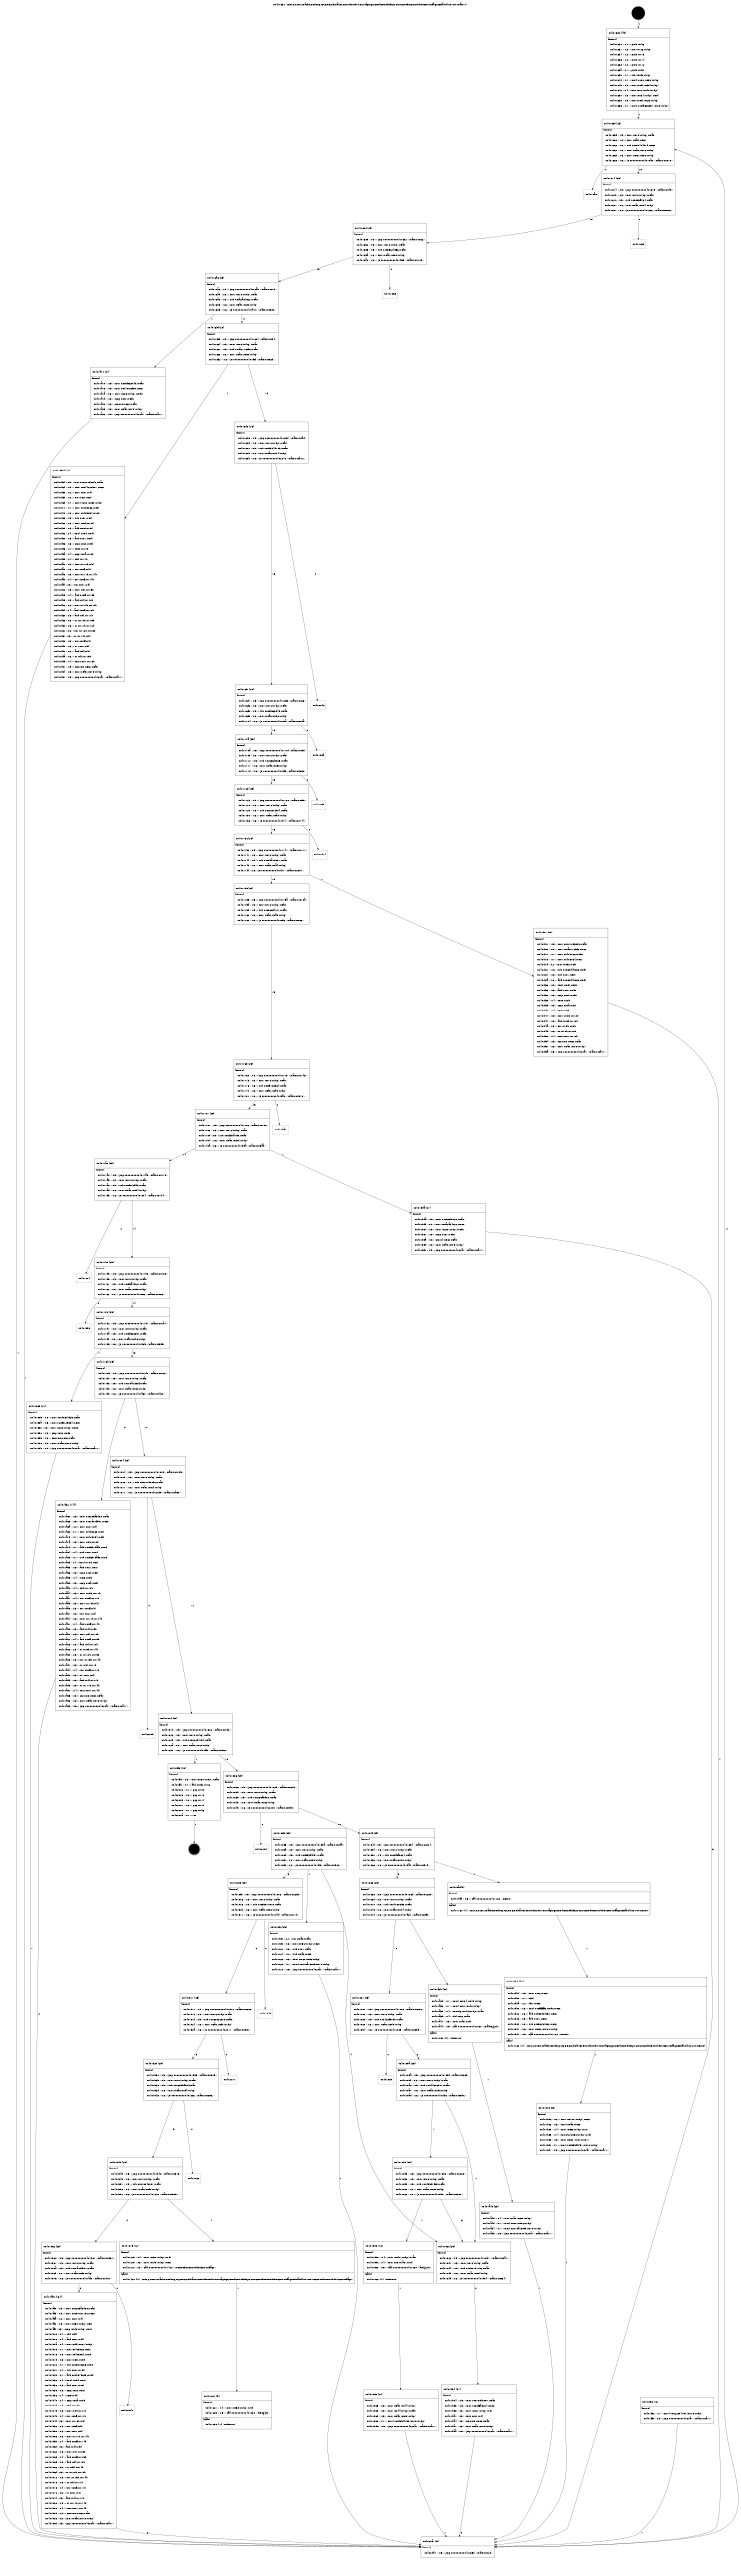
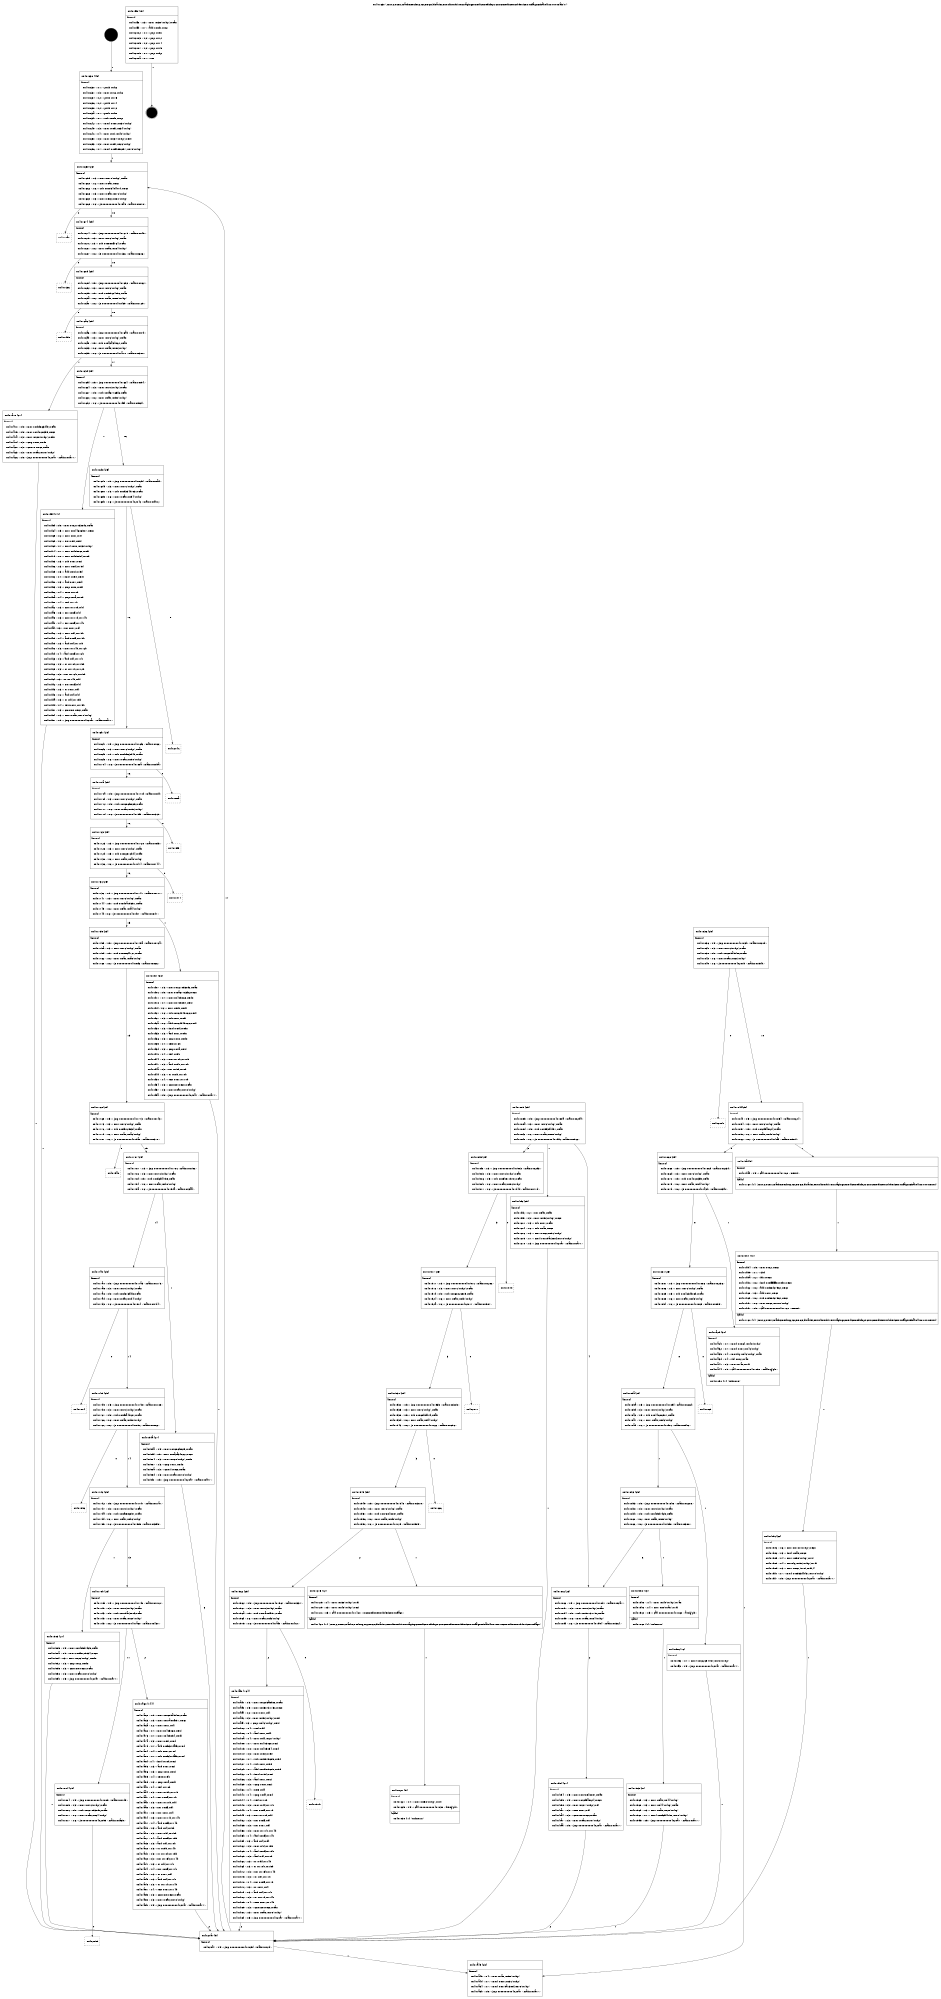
(196, 1734) -> none
(471, 2168) -> (705, 1533)
(553, 2397) -> (370, 1960)
